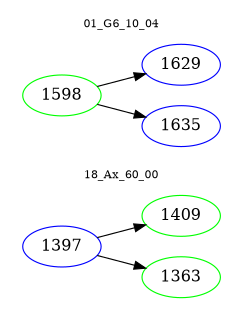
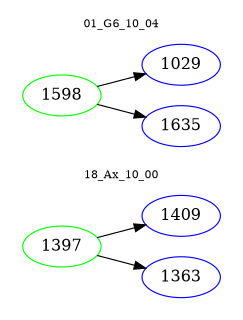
(181, 65) -> (181, 65)
(122, 176) -> (122, 176)
(181, 216) -> (181, 216)
(62, 247) -> (62, 247)
(181, 277) -> (181, 277)
